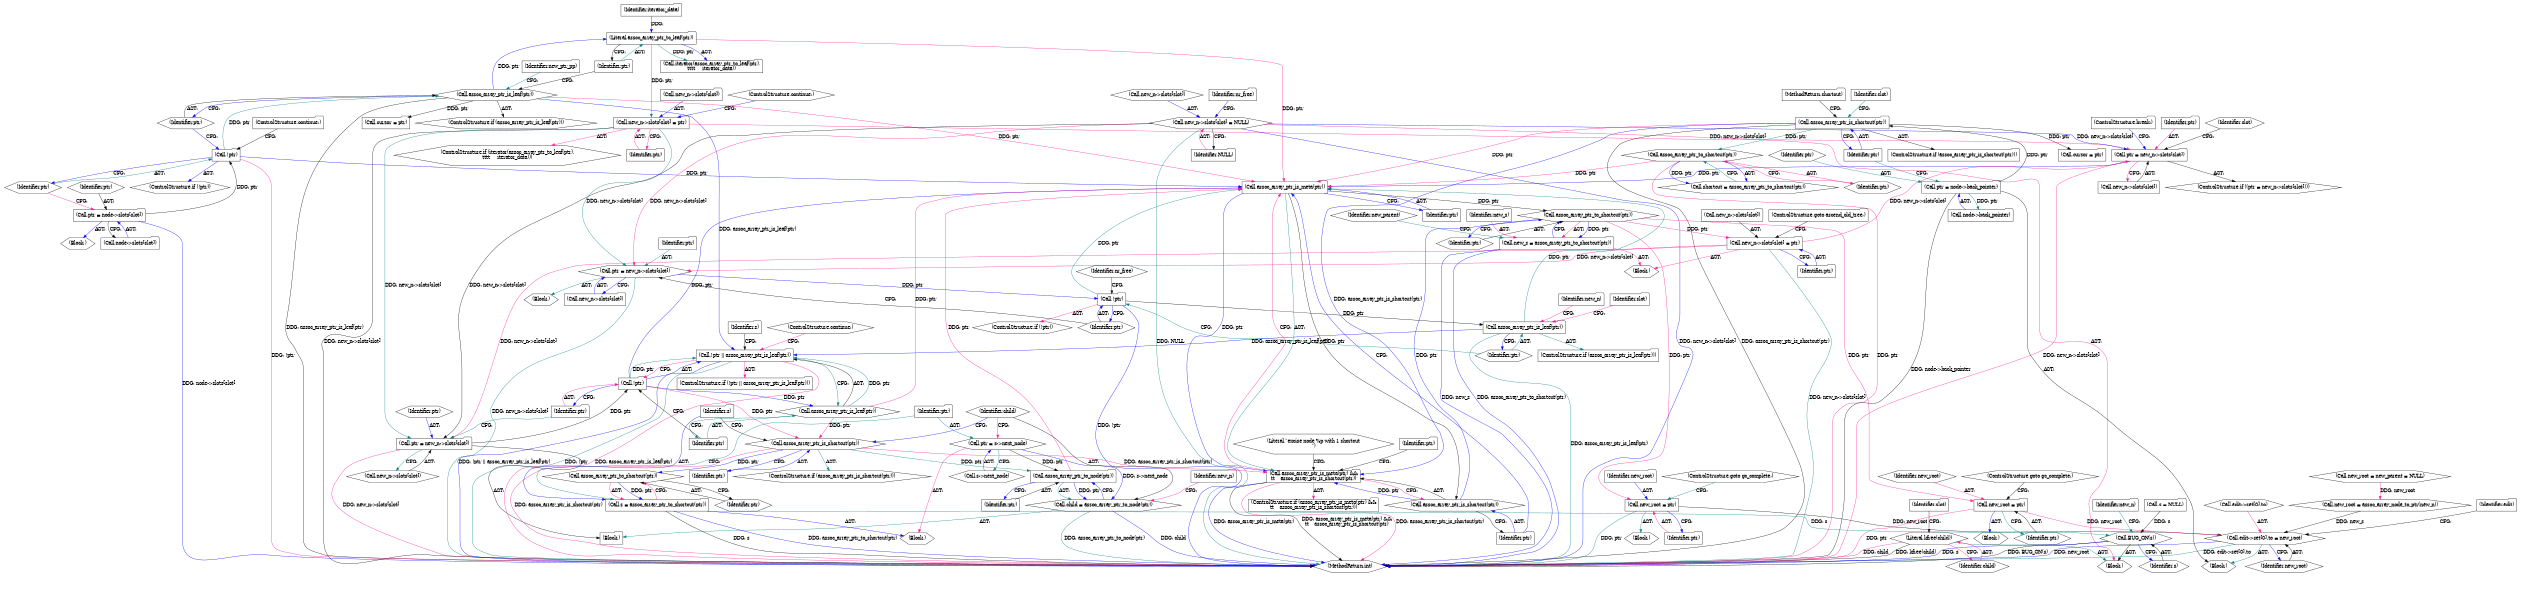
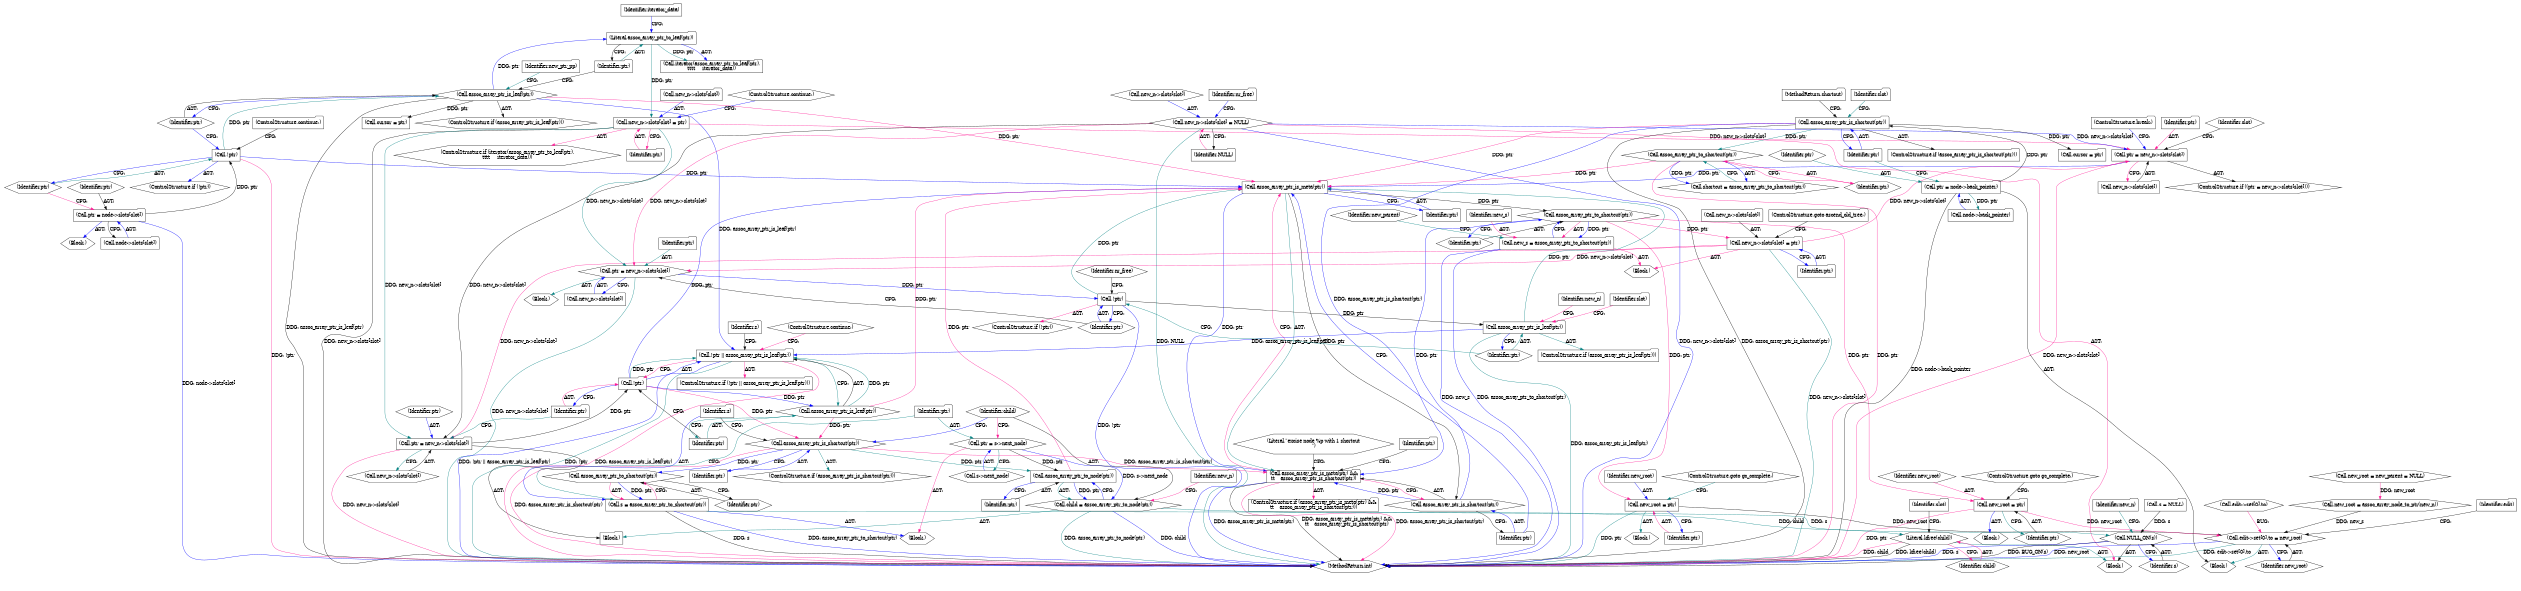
(658, 24) -> (658, 24)
(1046, 49) -> none
none -> (1679, 516)
(2263, 522) -> (2263, 522)
(2136, 538) -> (2136, 538)
